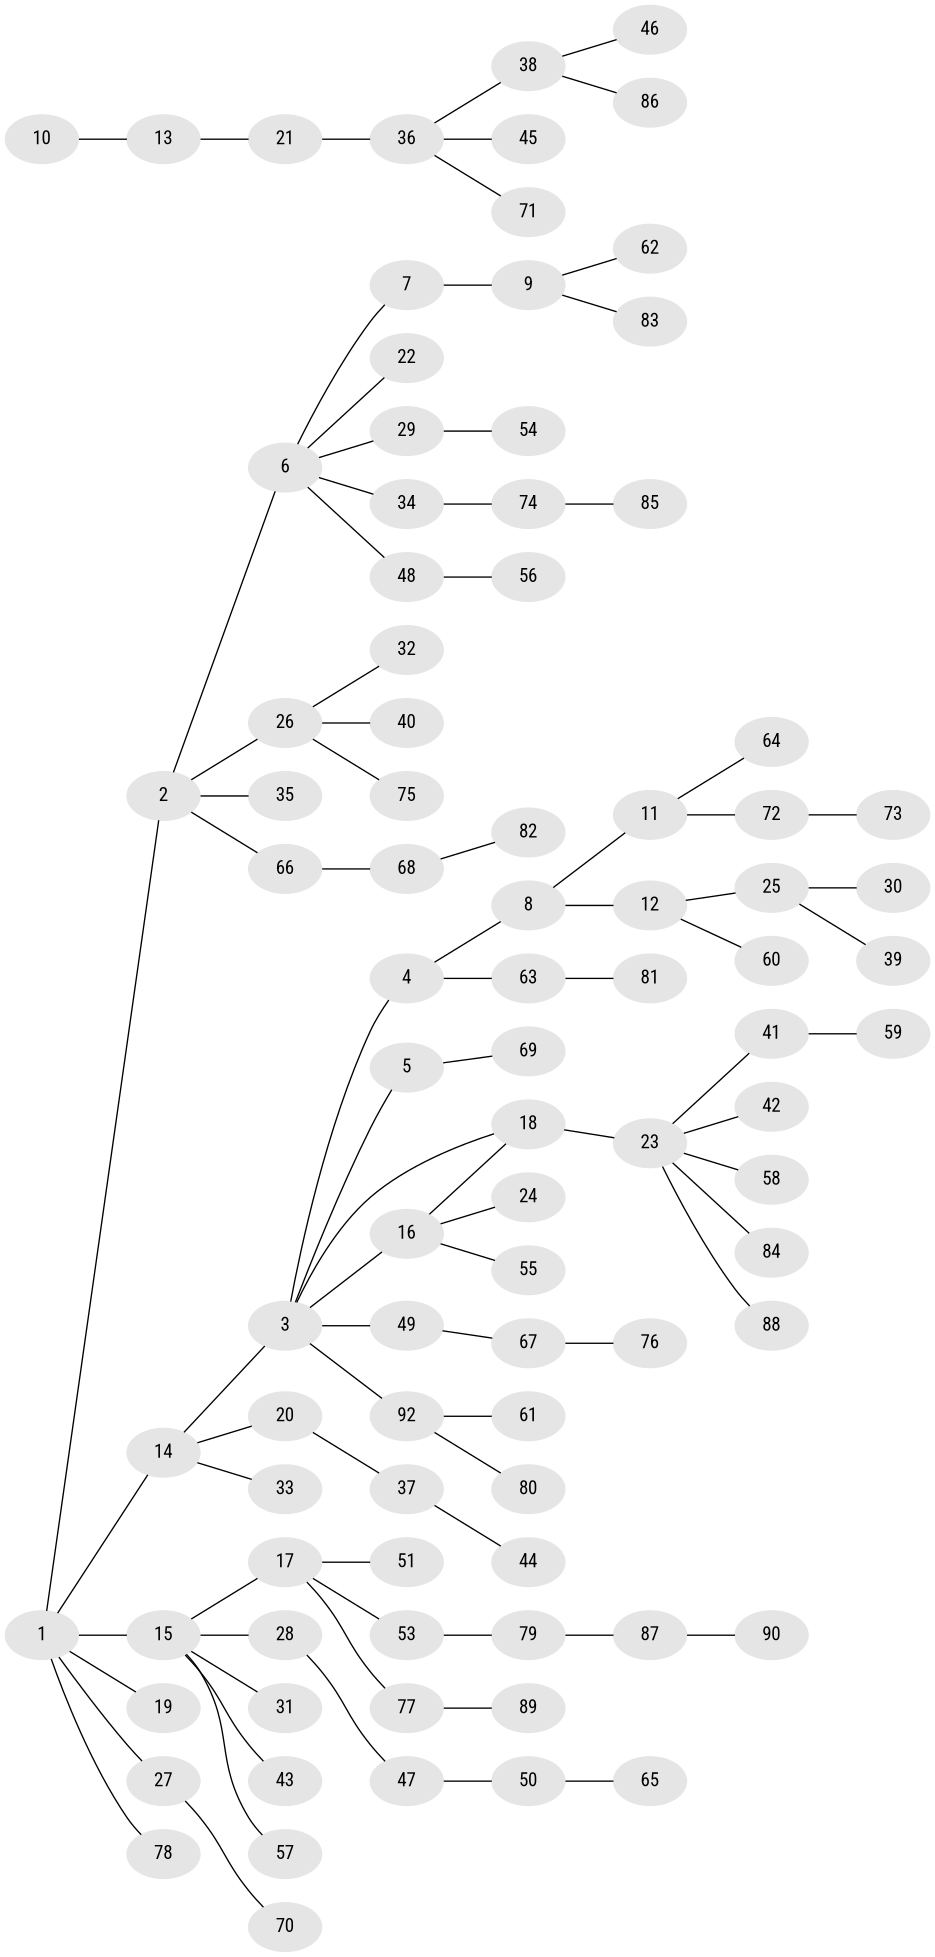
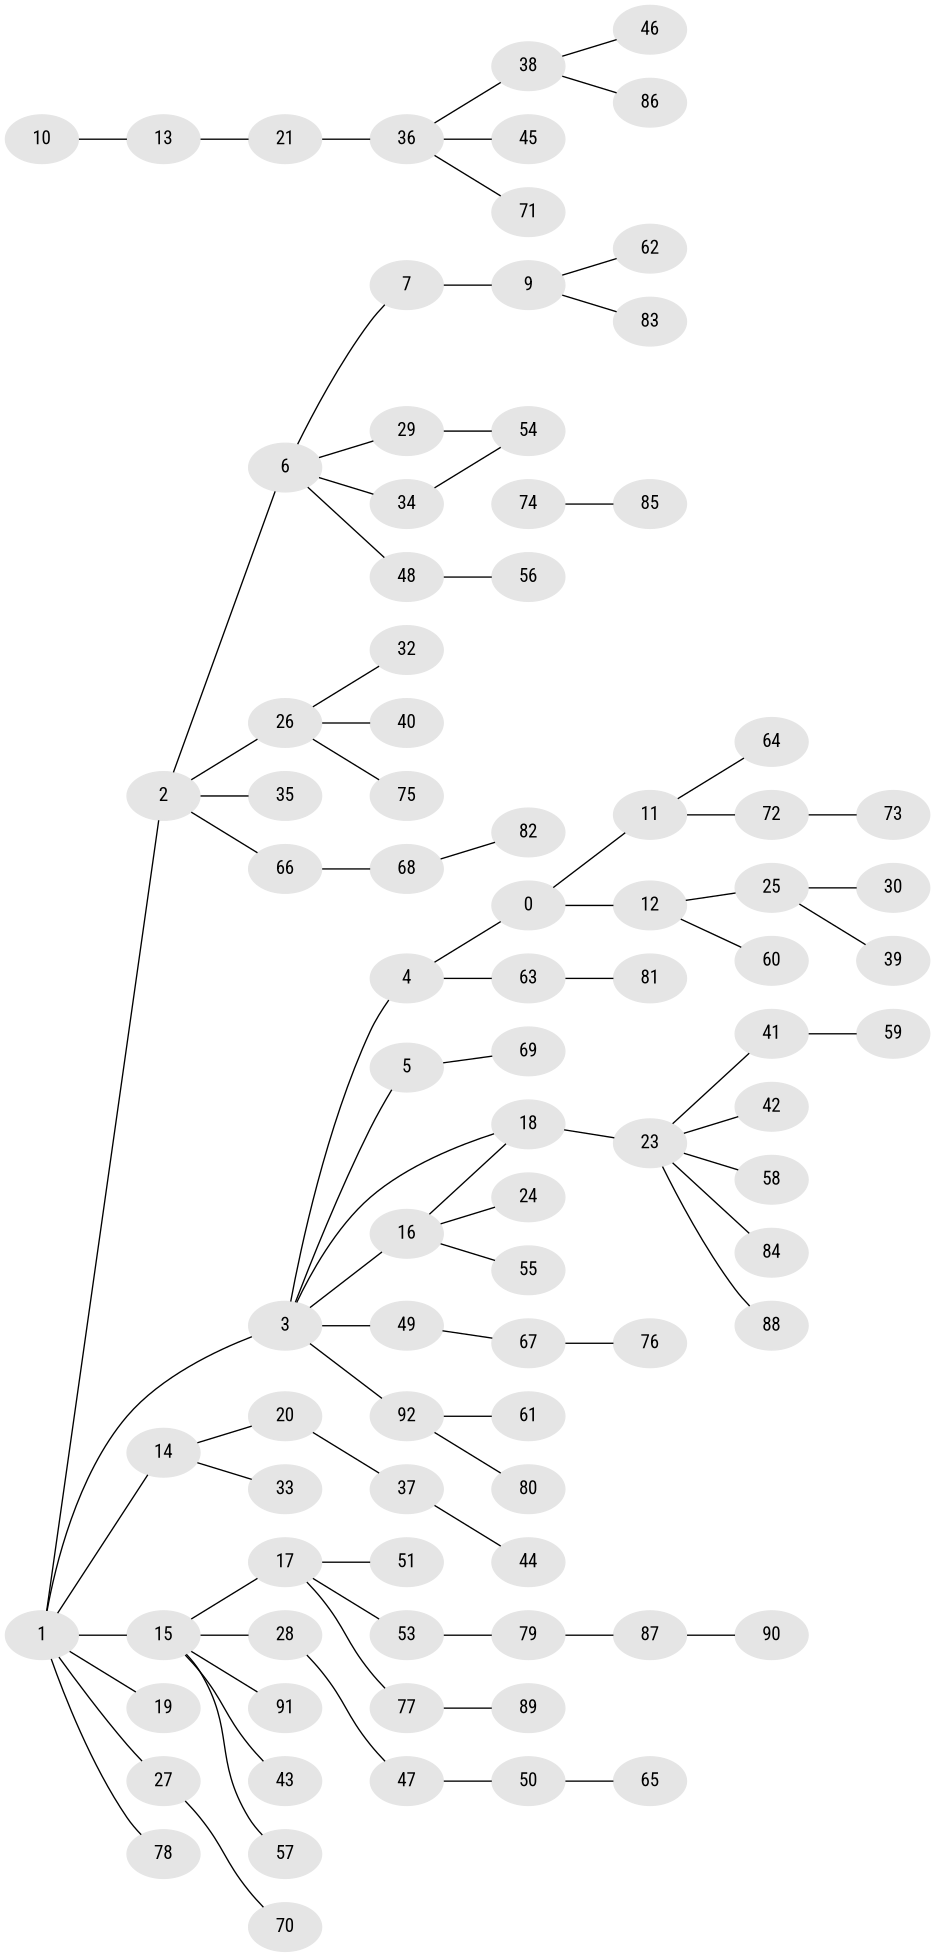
(407, 358) -> none
(468, 504) -> (468, 468)
(528, 905) -> (528, 905)
(224, 1389) -> (108, 1442)
(285, 1708) -> (285, 1708)
